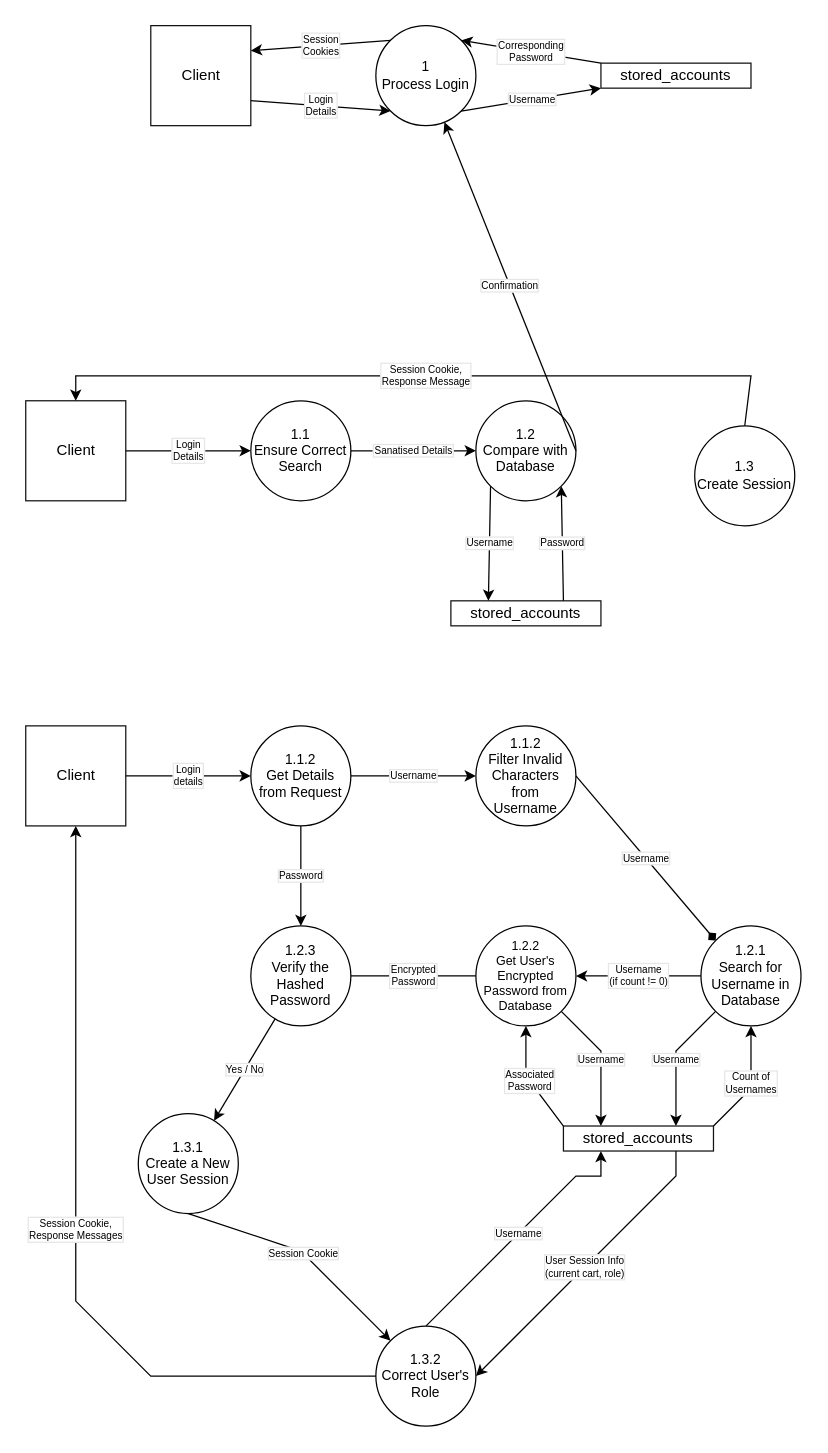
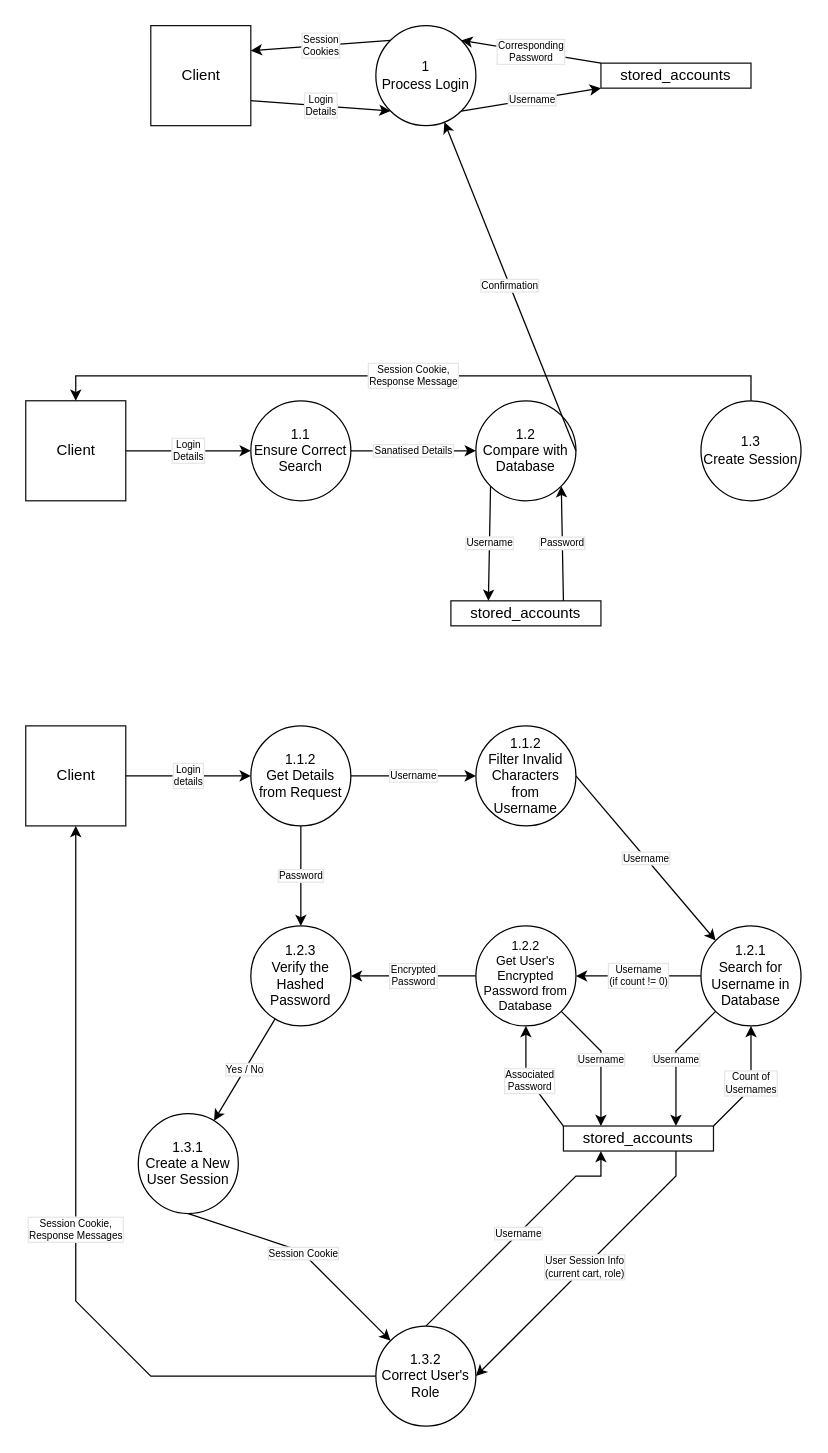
(744, 476) -> (751, 451)
(709, 933) -> (709, 933)
(357, 976) -> (361, 976)
